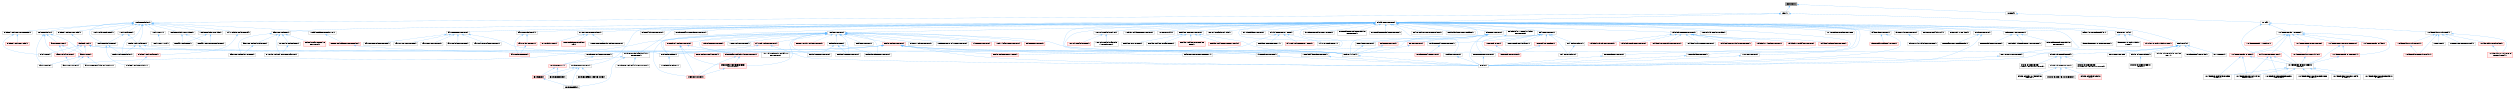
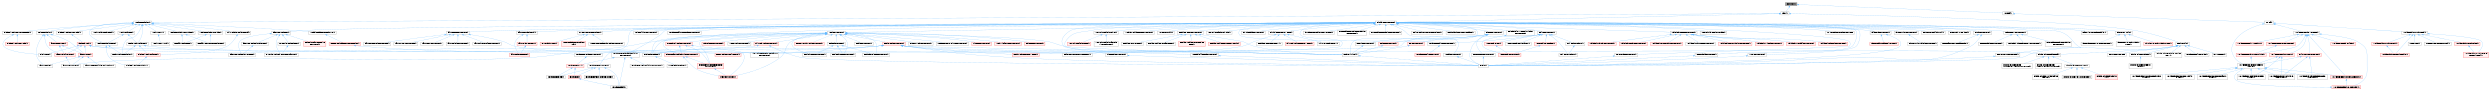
(2324, 57) -> (2301, 71)
